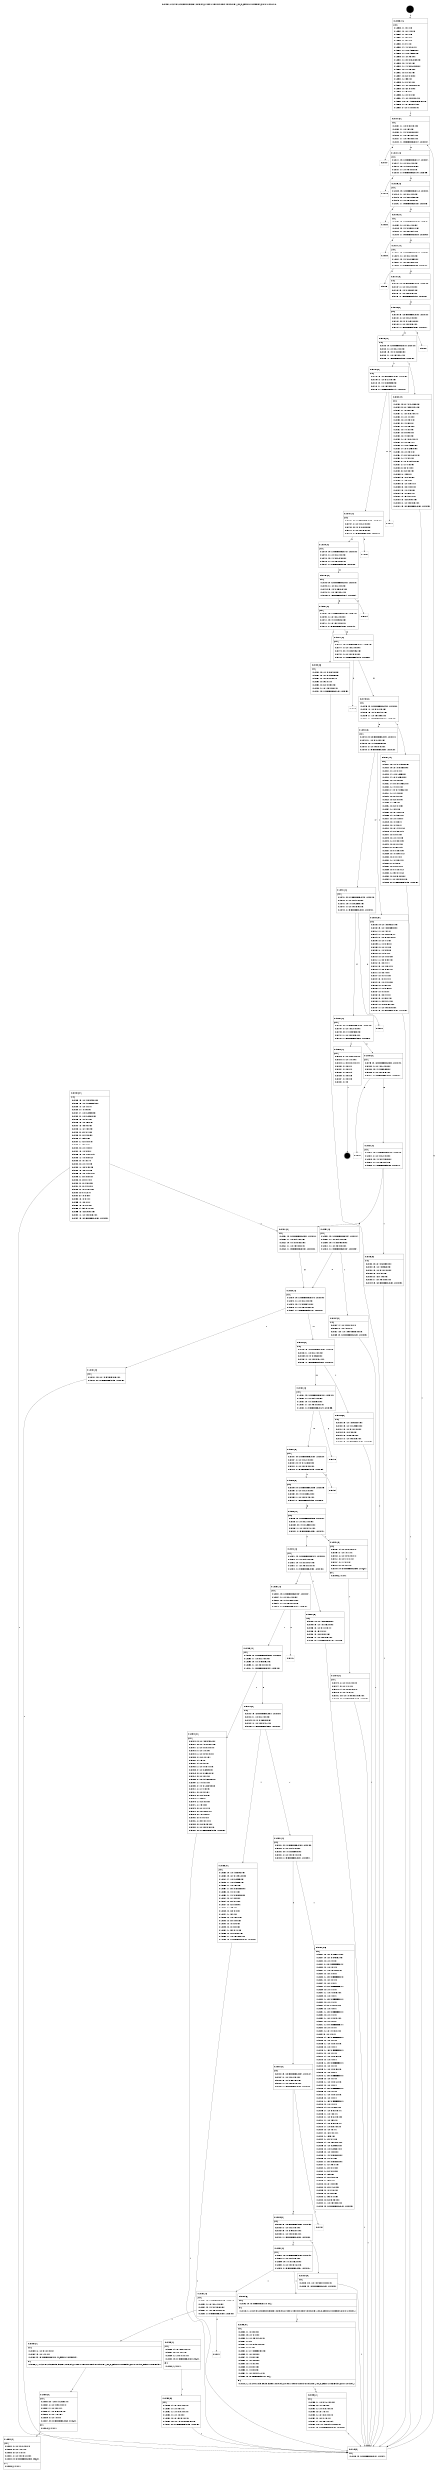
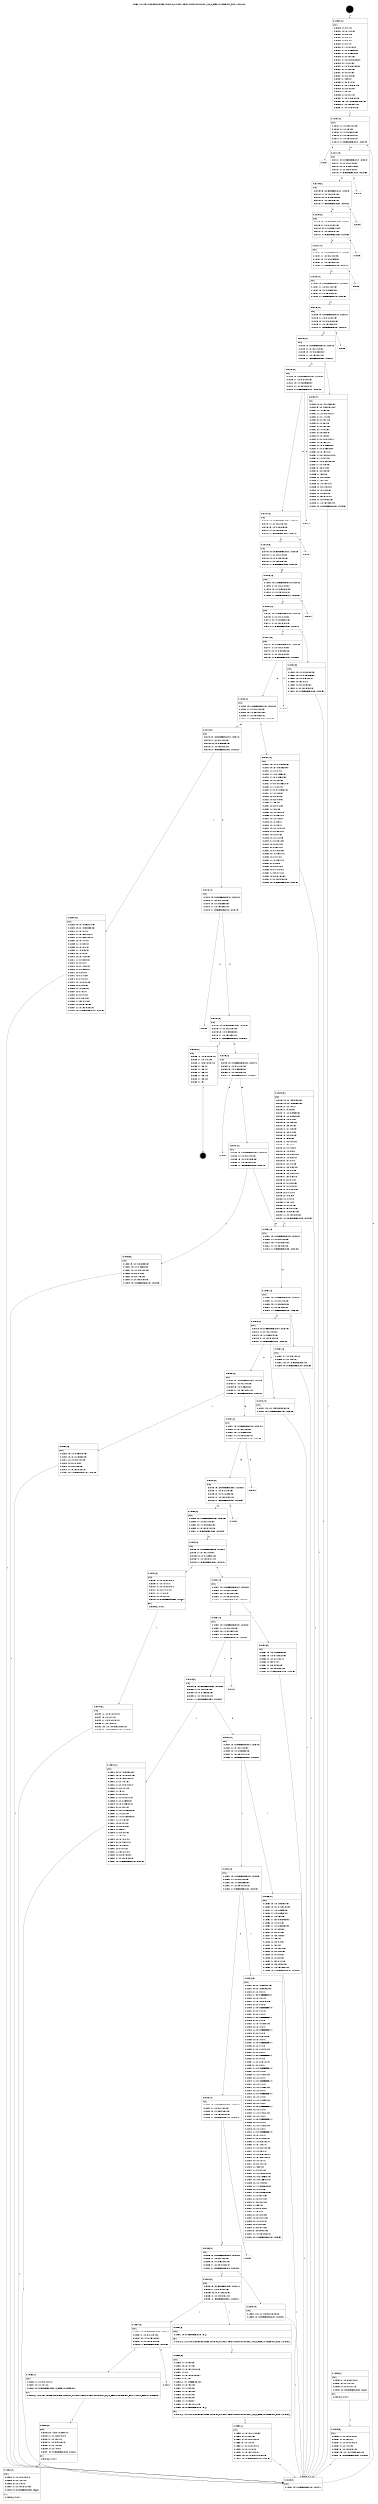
(301, 1270) -> (281, 1270)
